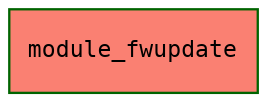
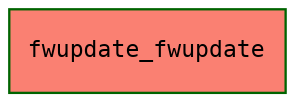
(134, 51) -> (147, 51)
